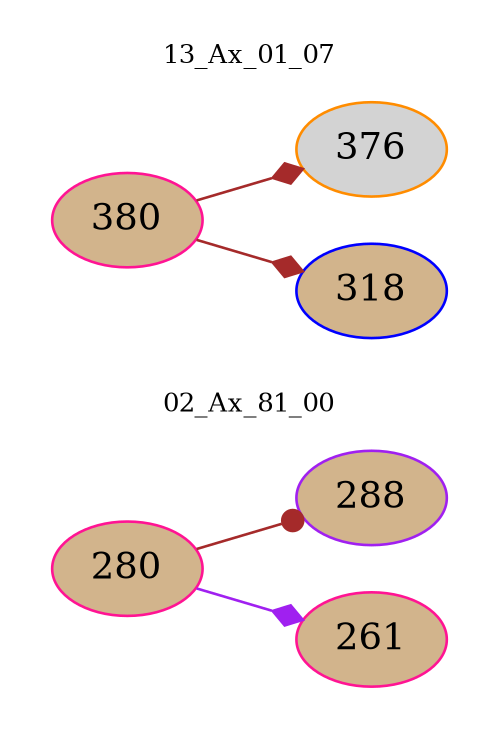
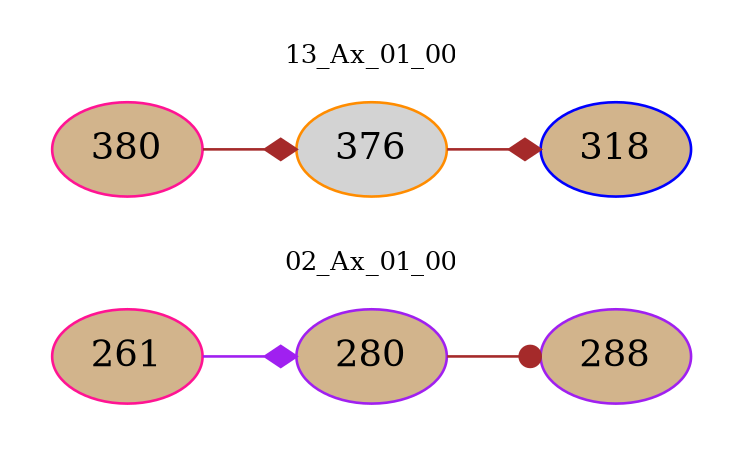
(249, 56) -> (372, 56)
(234, 251) -> (478, 149)
(249, 405) -> (372, 263)
(127, 569) -> (372, 356)
(234, 600) -> (234, 356)
